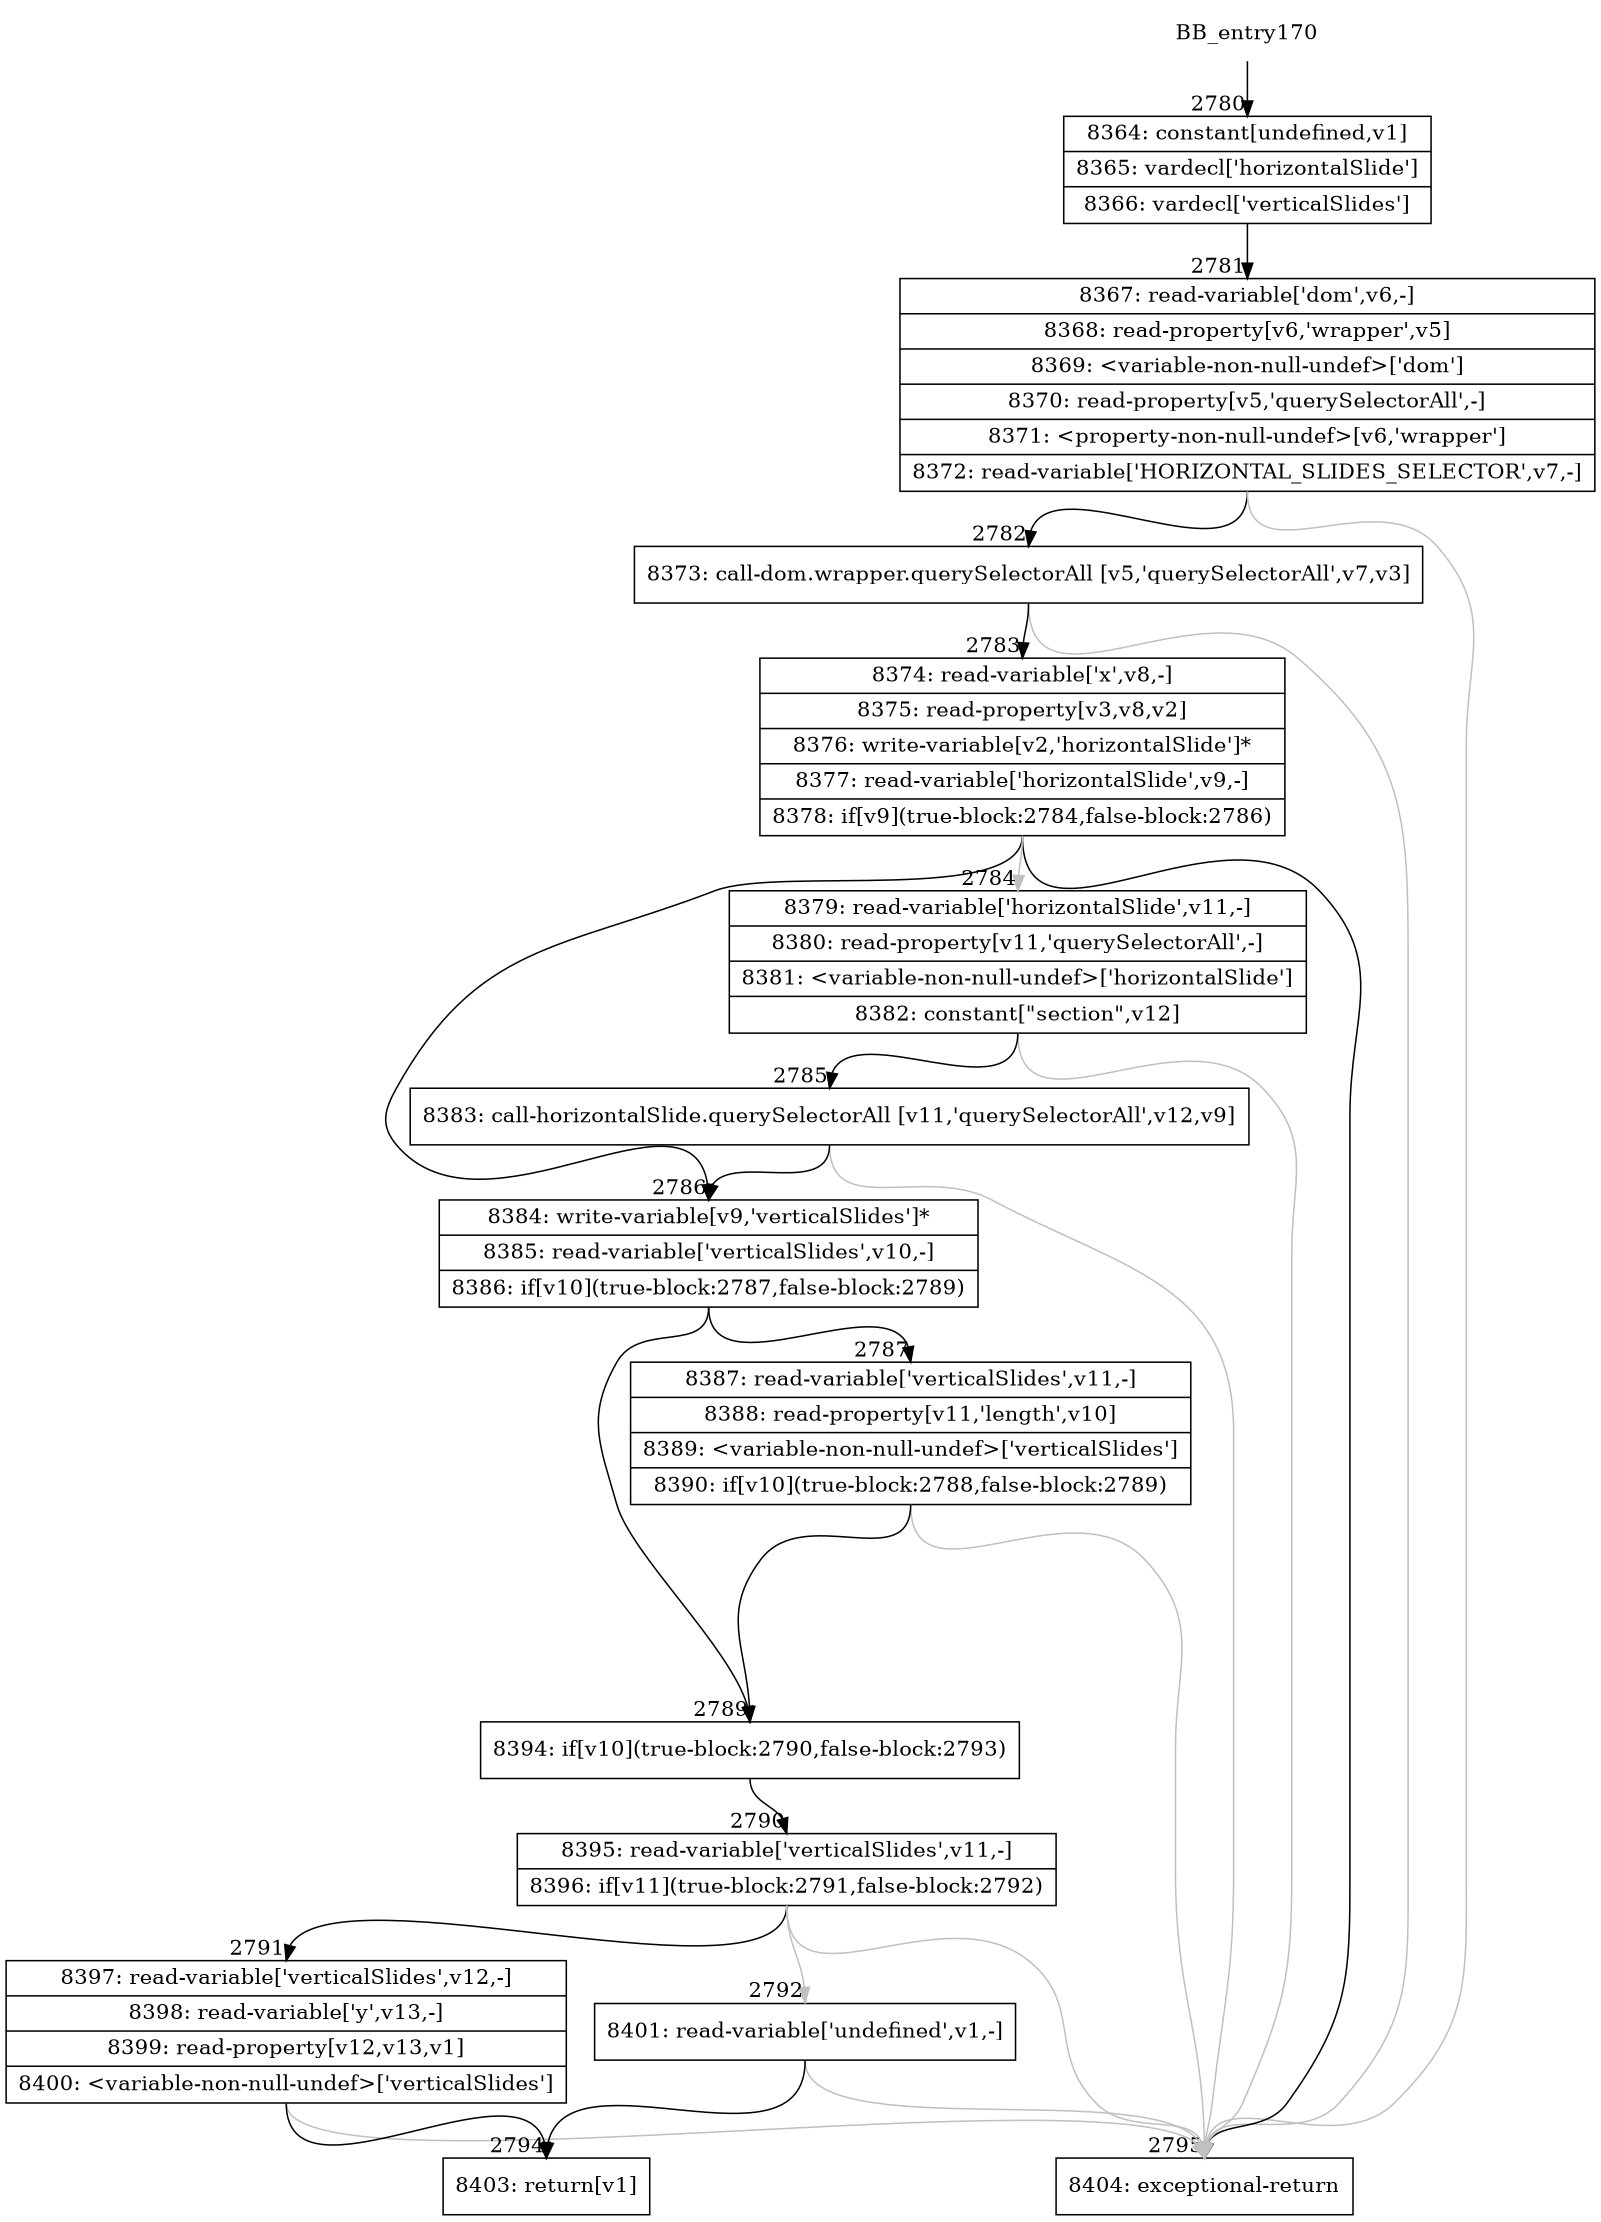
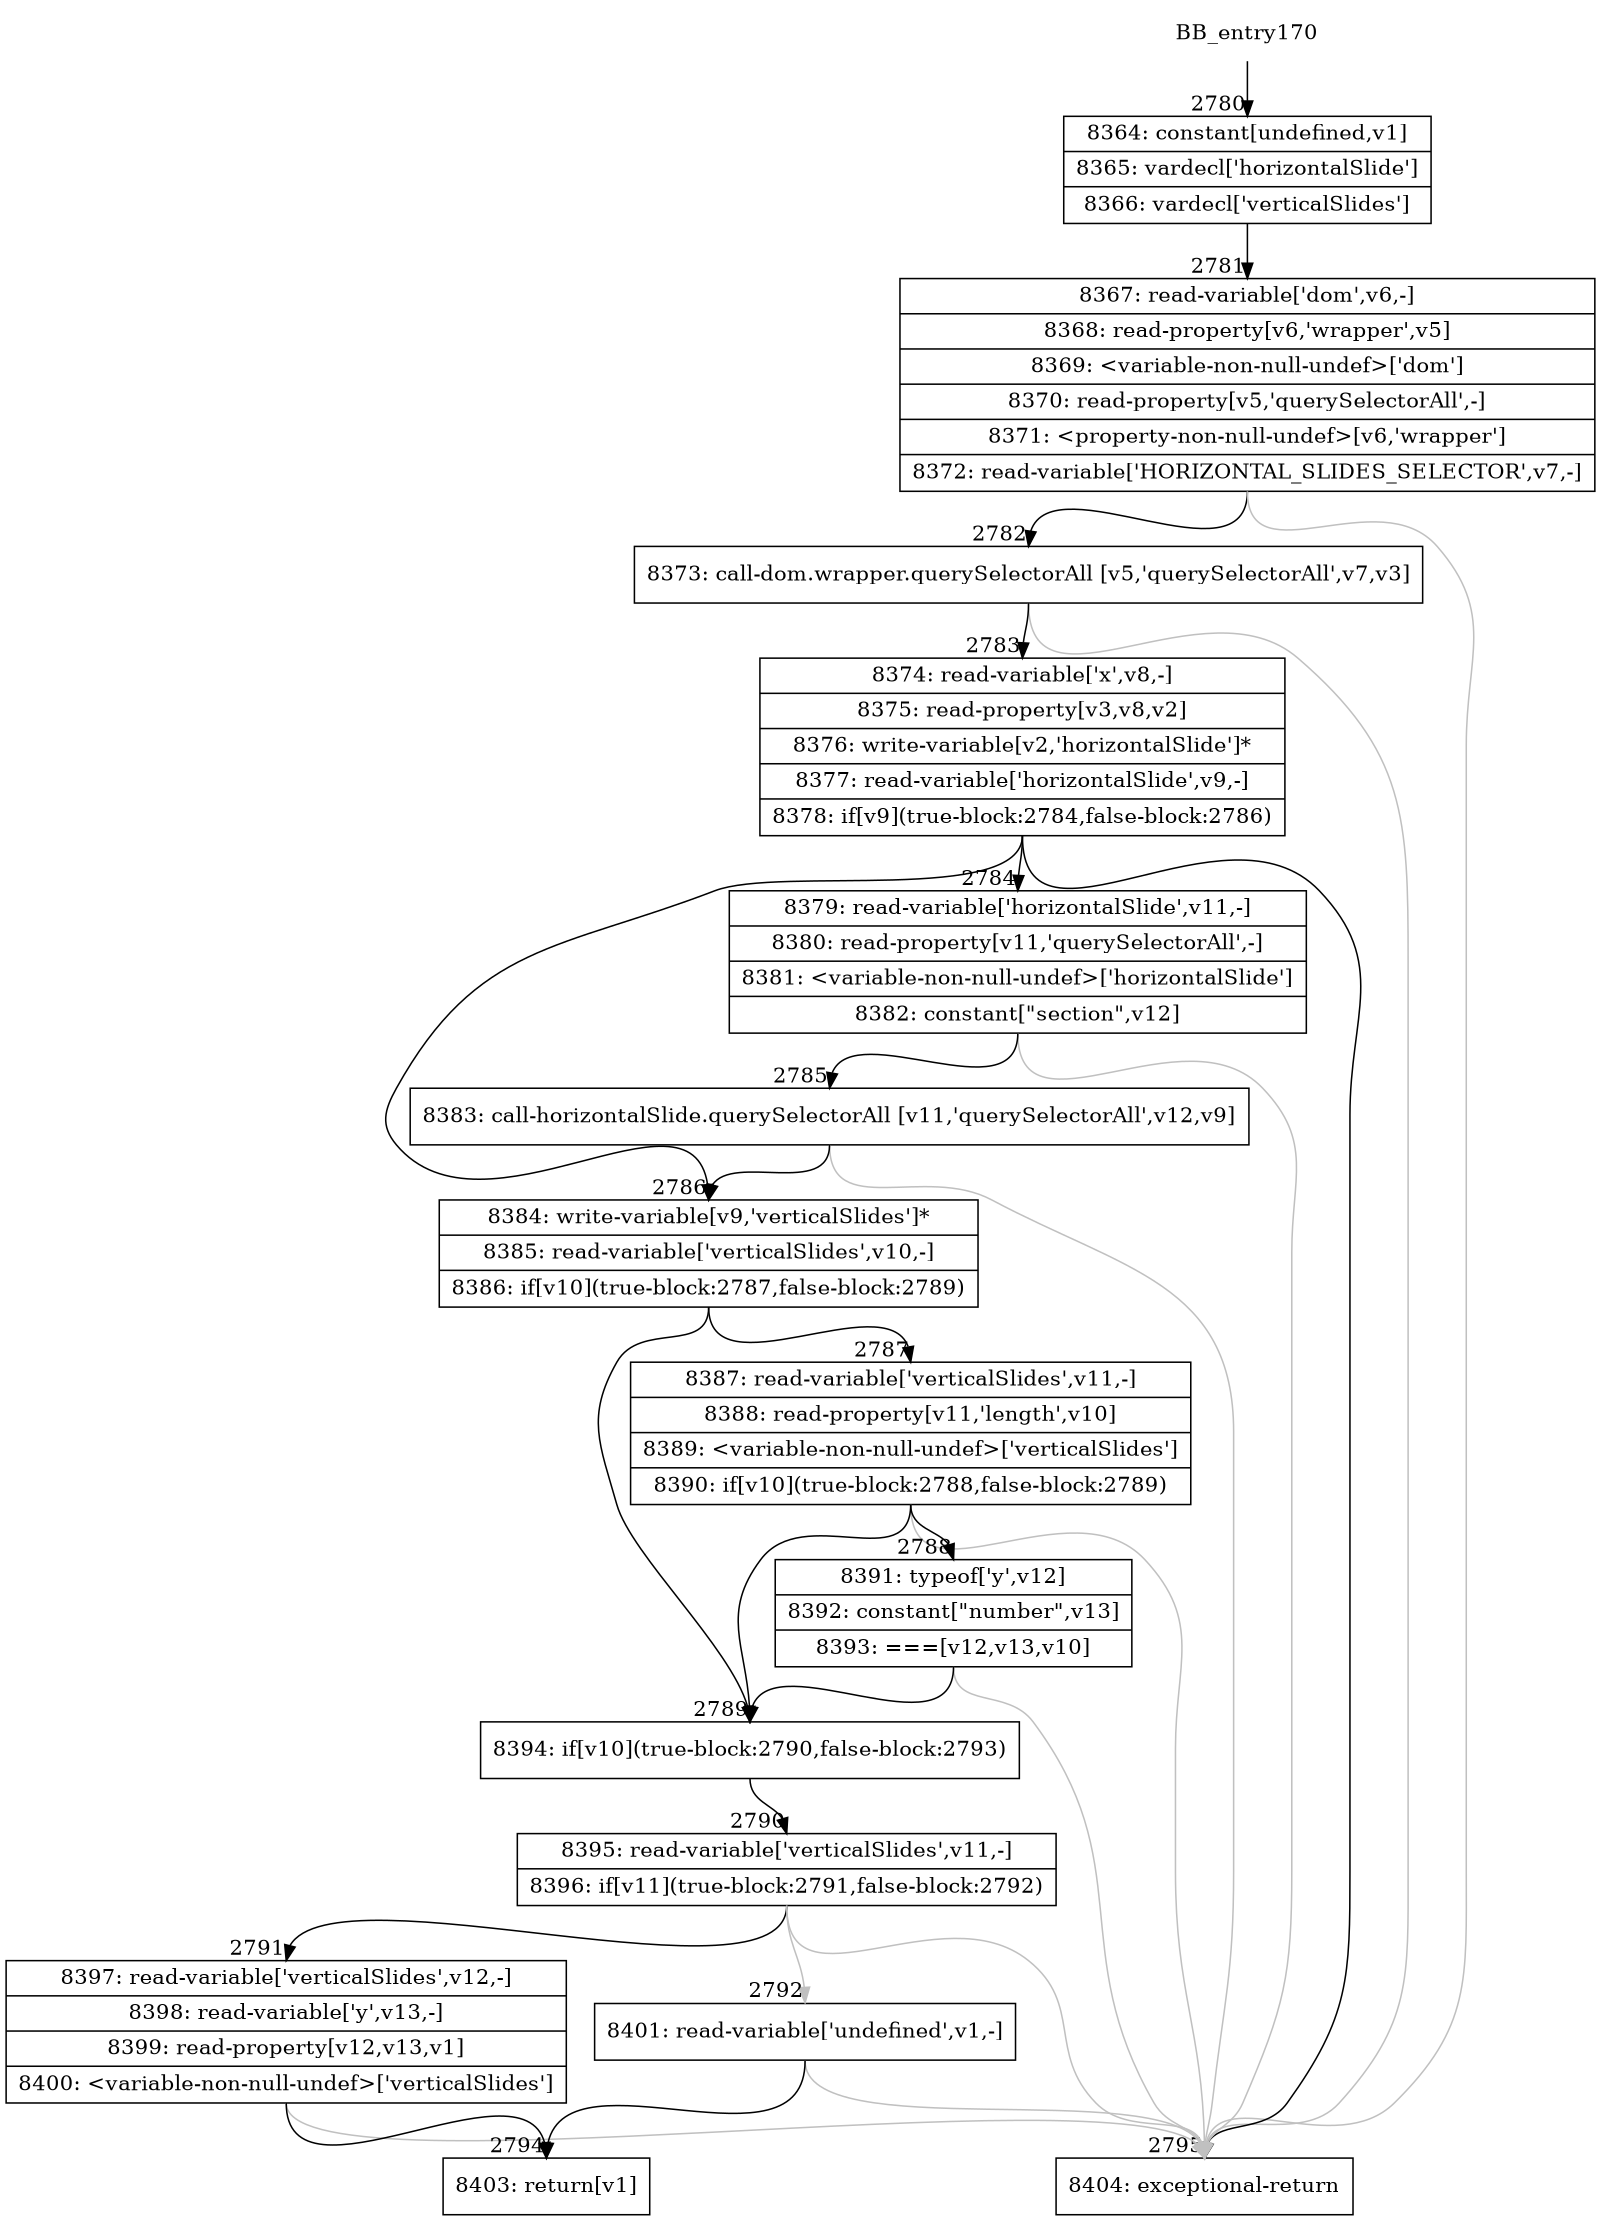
(1020, 865) -> (1020, 865)
none -> (954, 1613)
